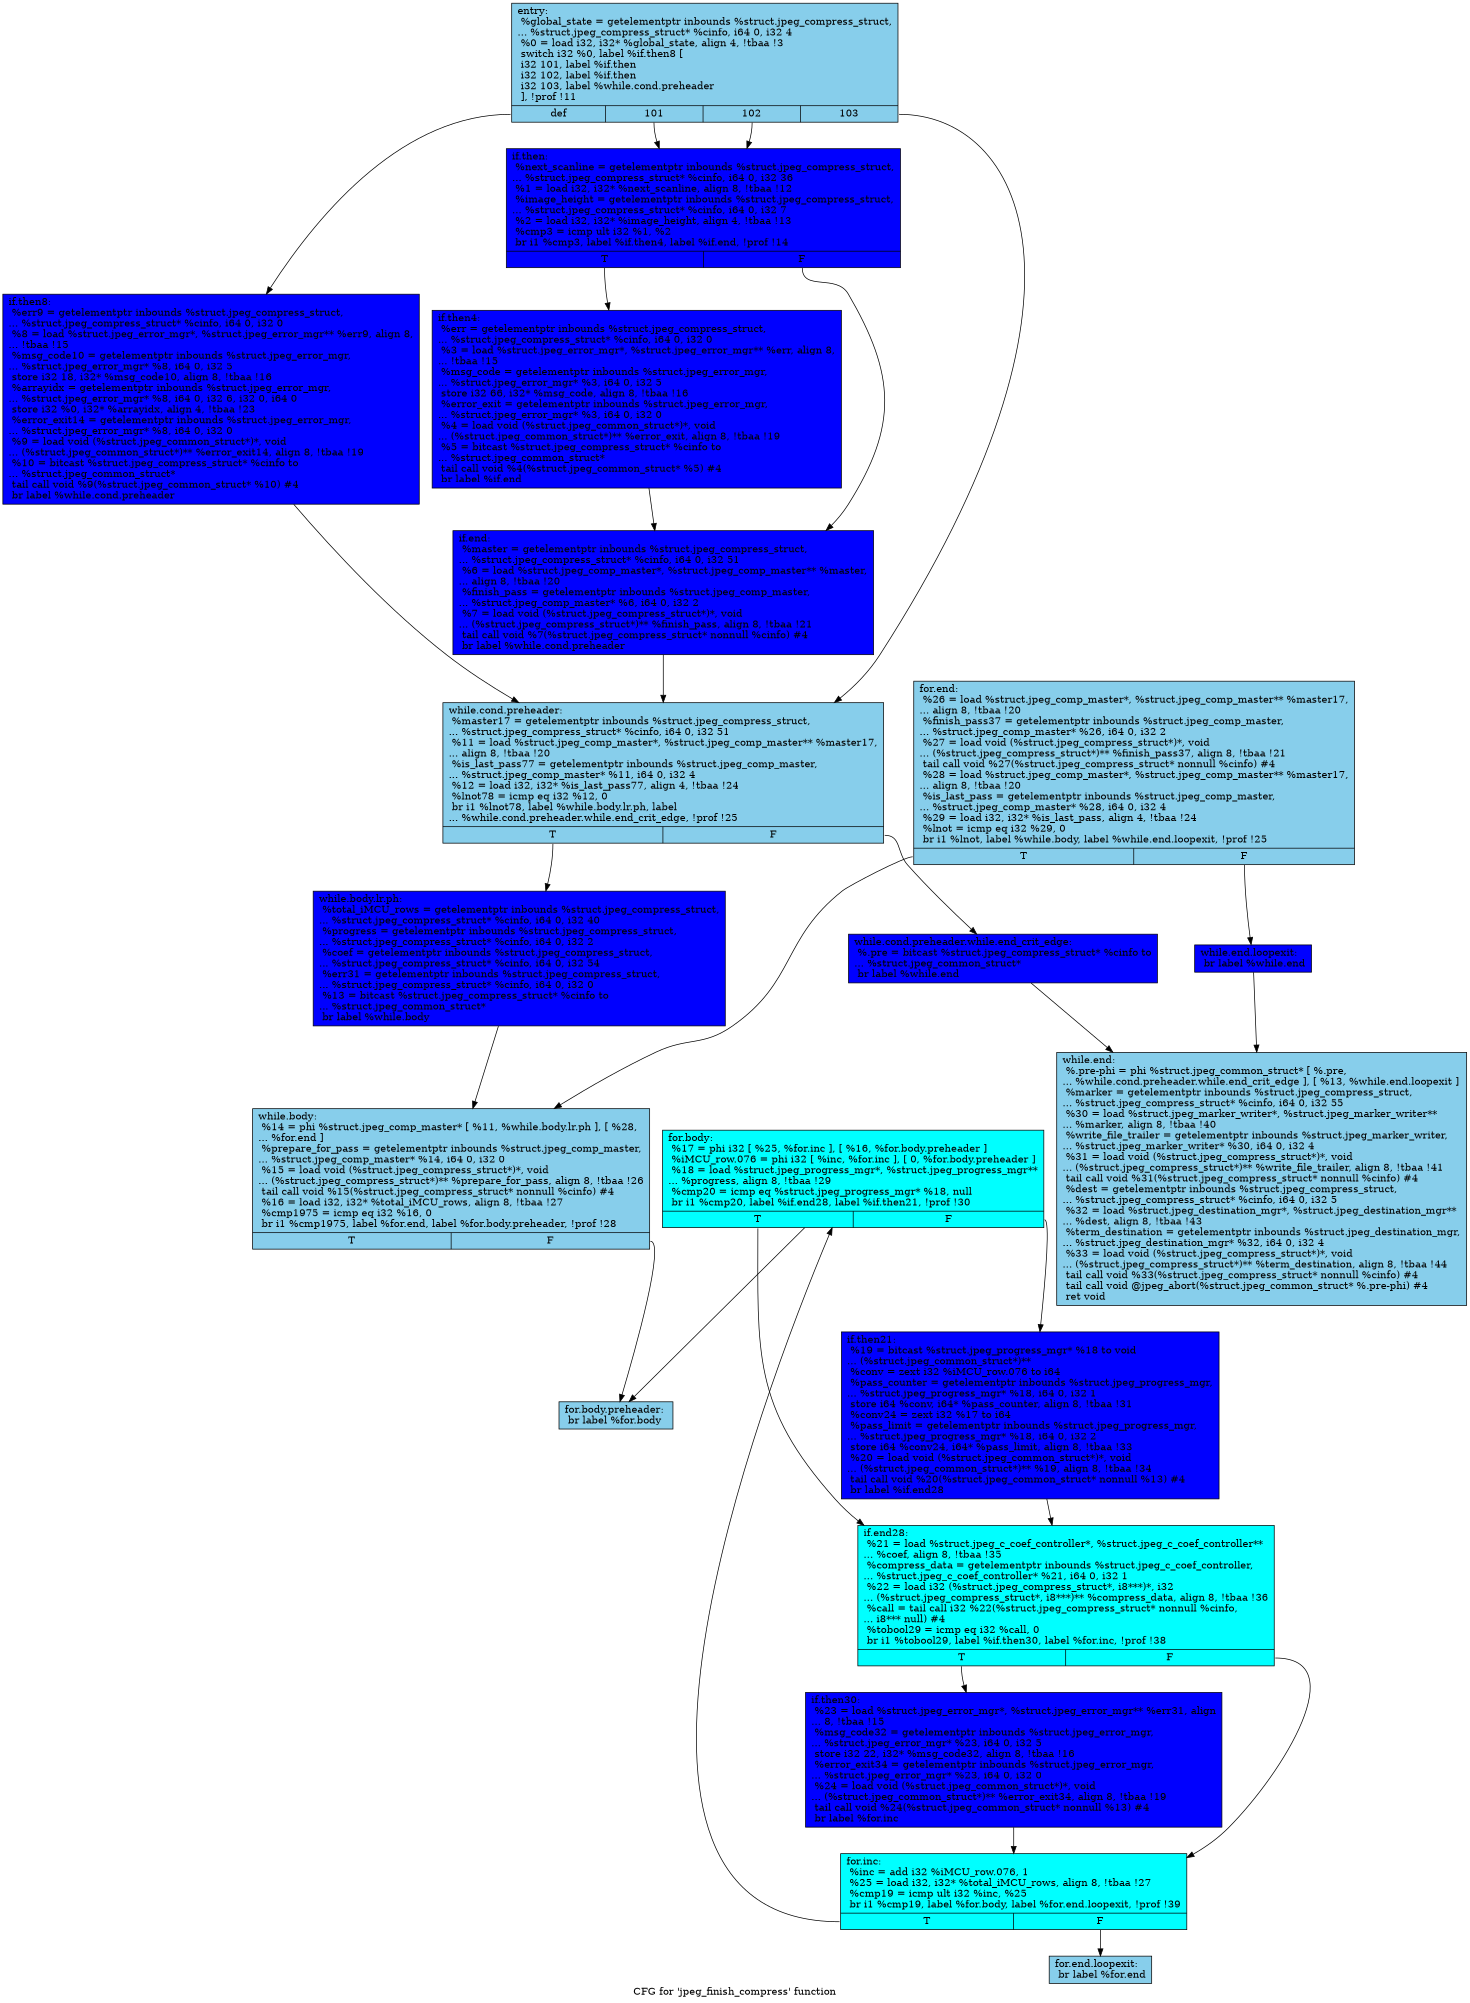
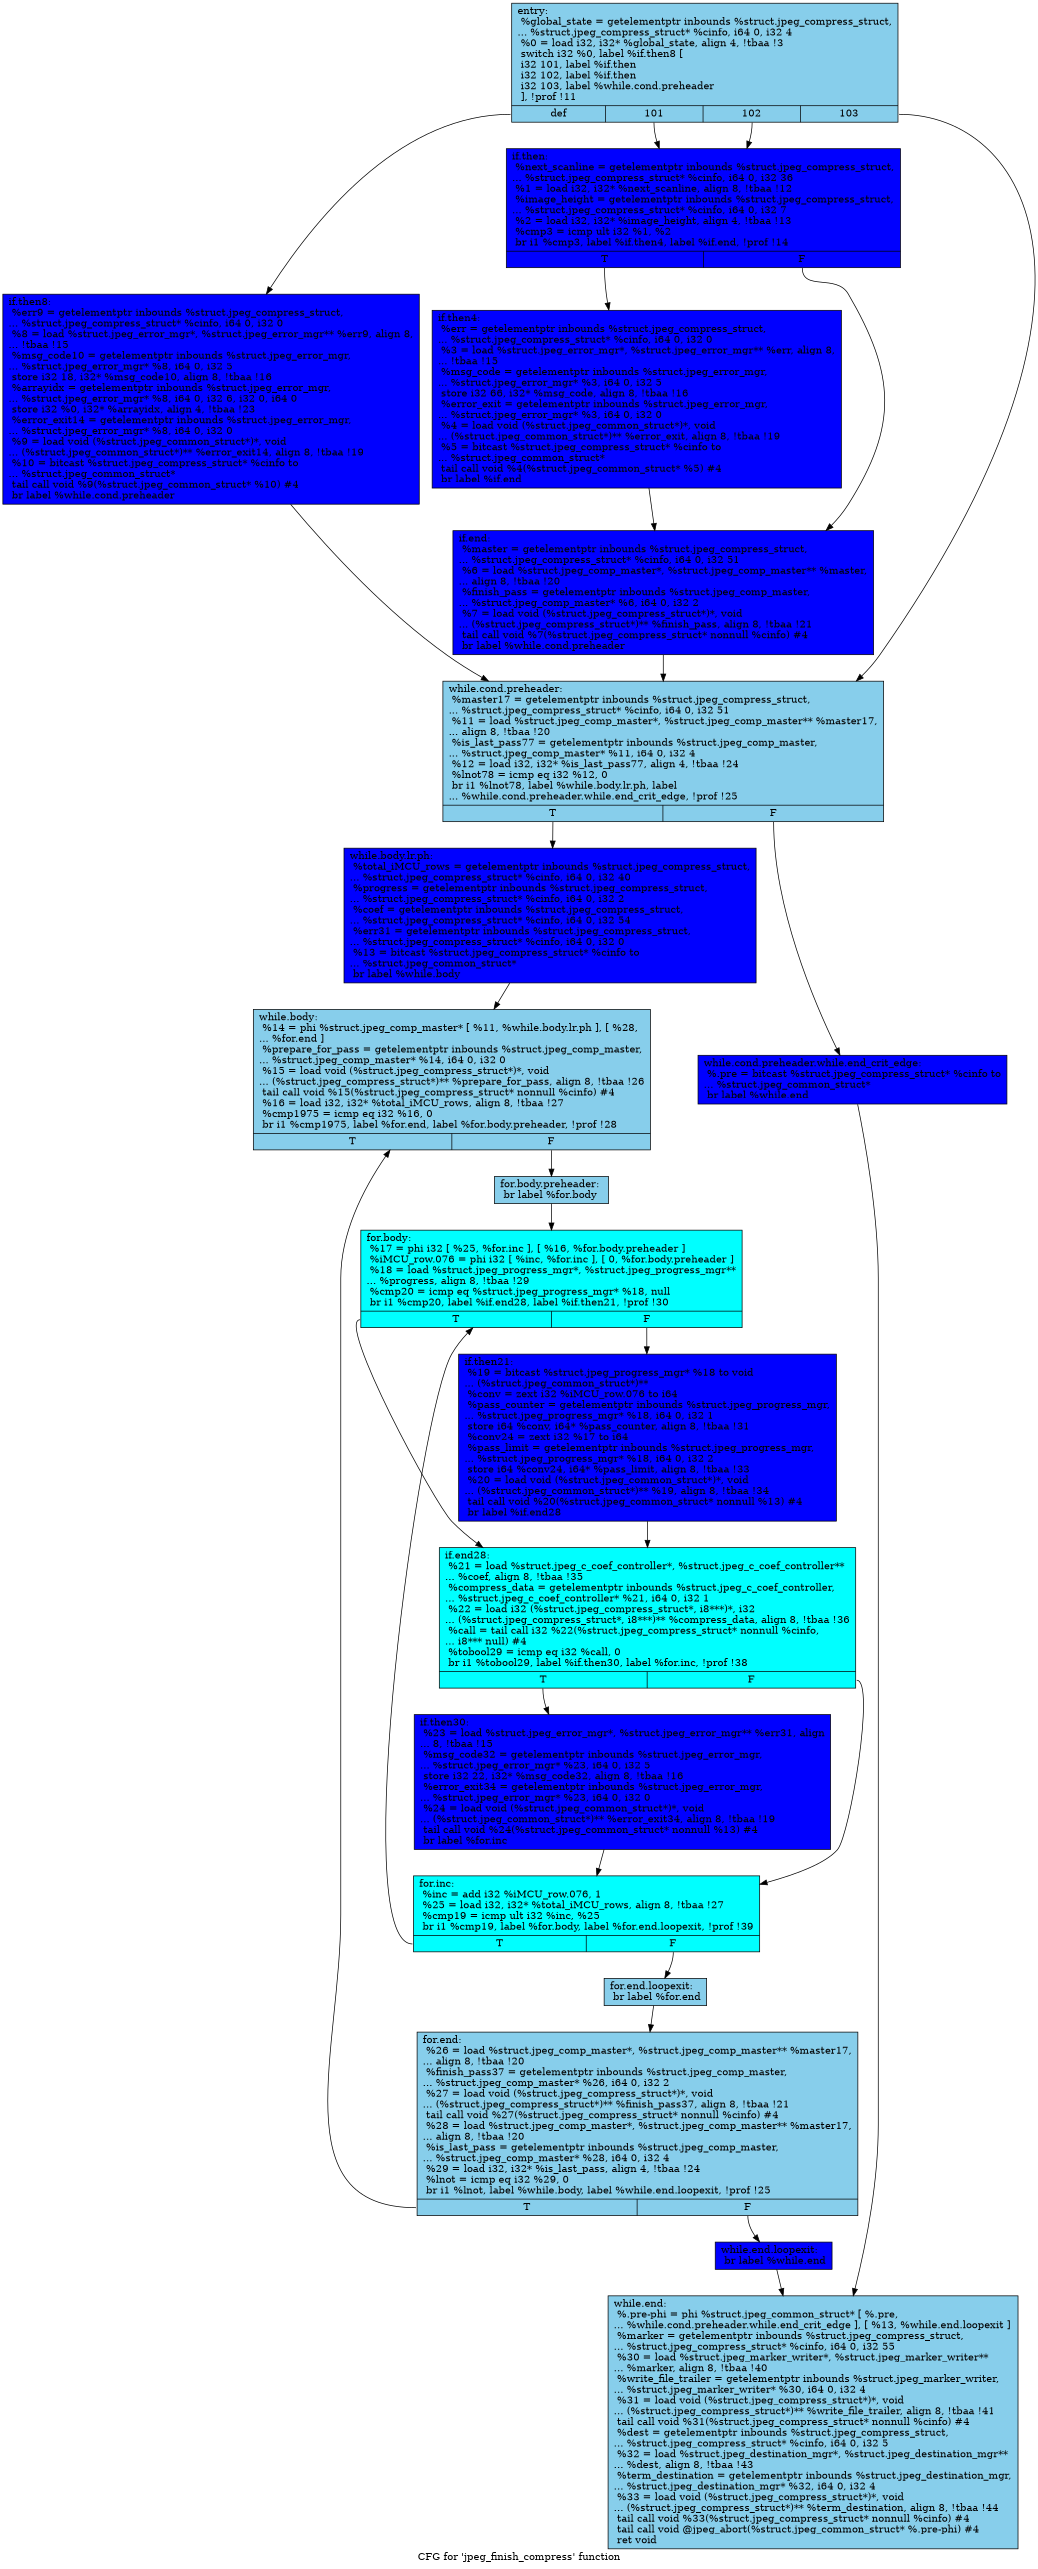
(719, 1312) -> (551, 1213)
none -> (652, 2015)
